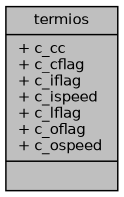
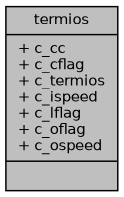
(49, 81) -> (62, 81)
